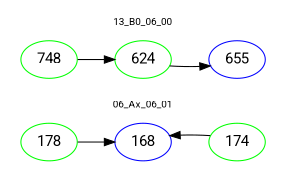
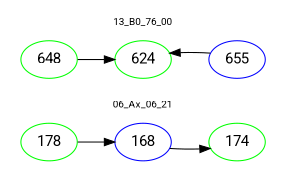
(143, 22) -> (143, 22)
(49, 60) -> (49, 60)
(185, 67) -> (195, 53)
(143, 105) -> (143, 105)
(195, 135) -> (185, 149)
